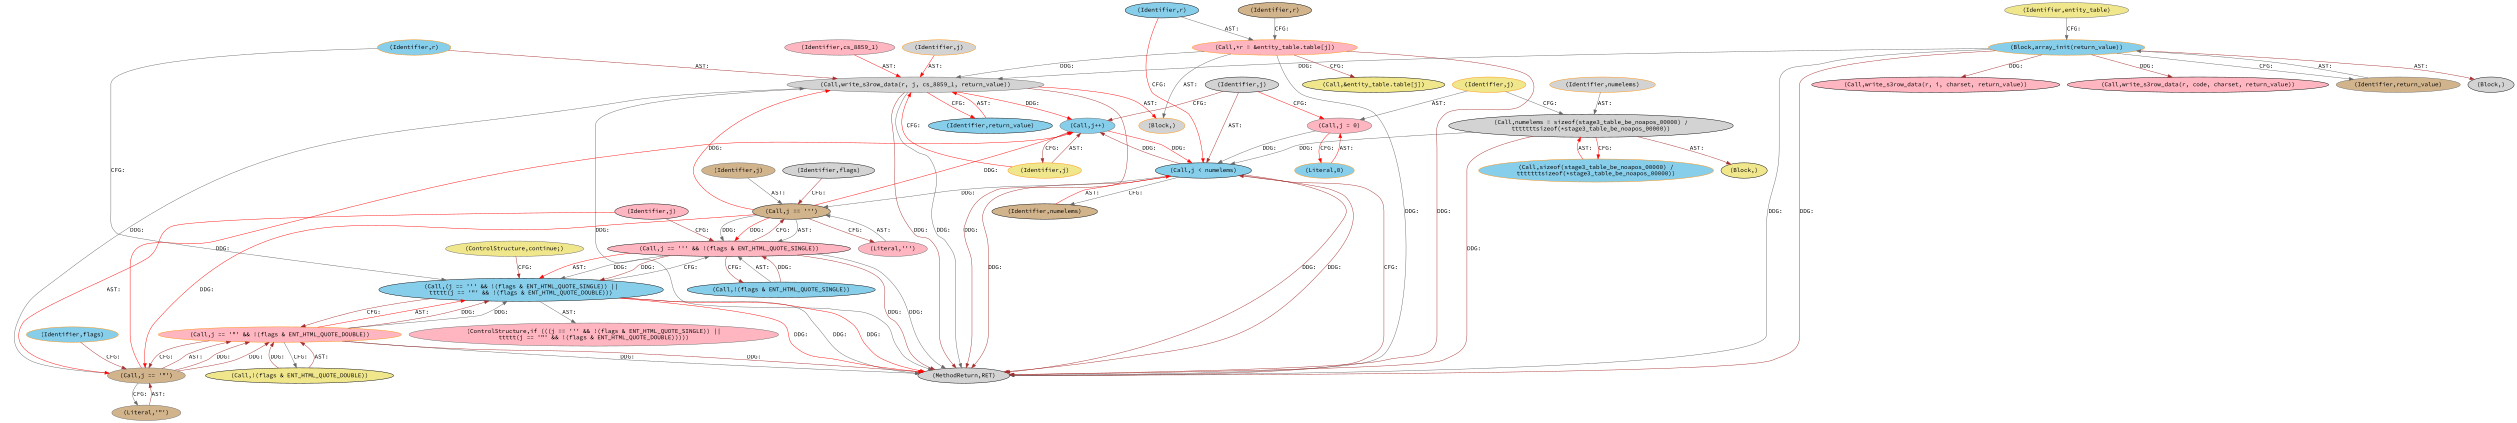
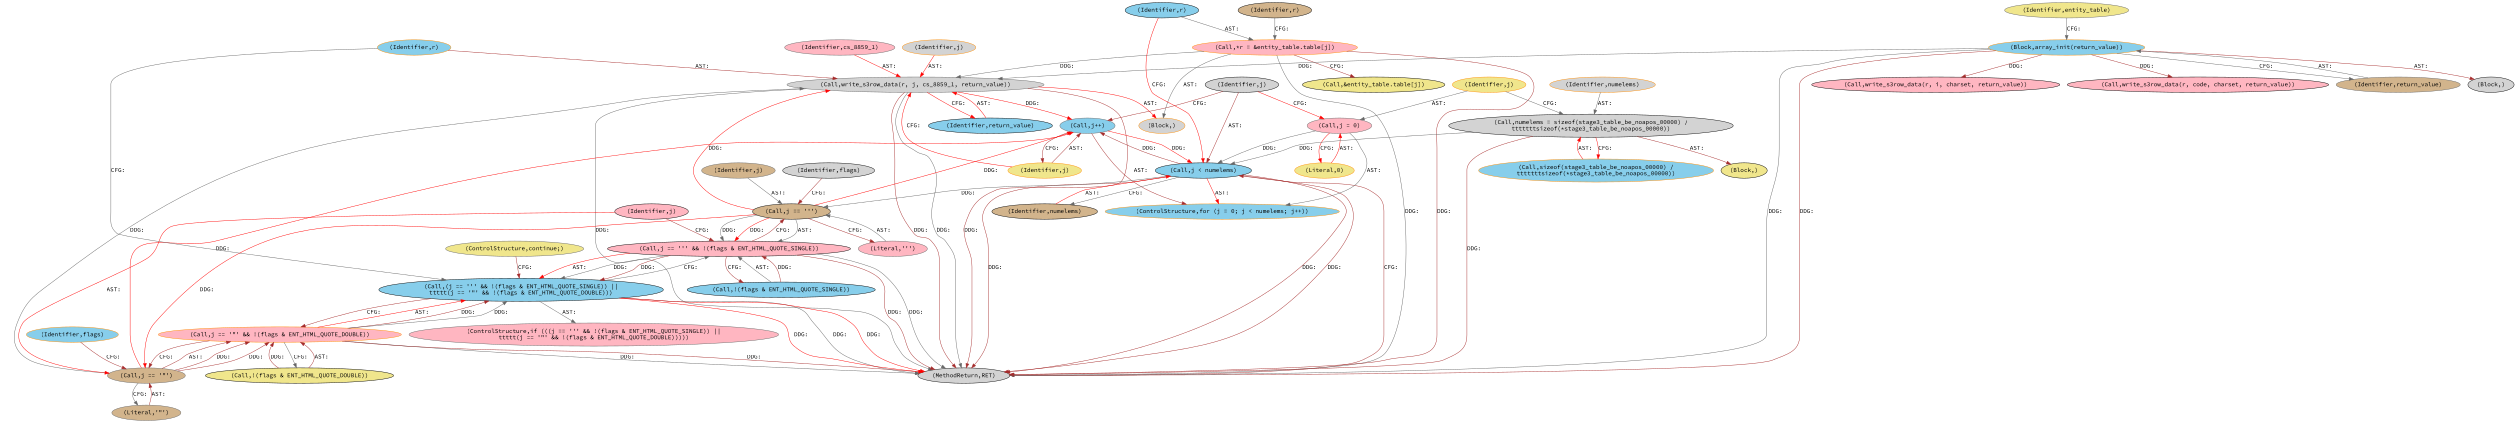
(1324, 171) -> (1324, 171)
none -> (1222, 212)
